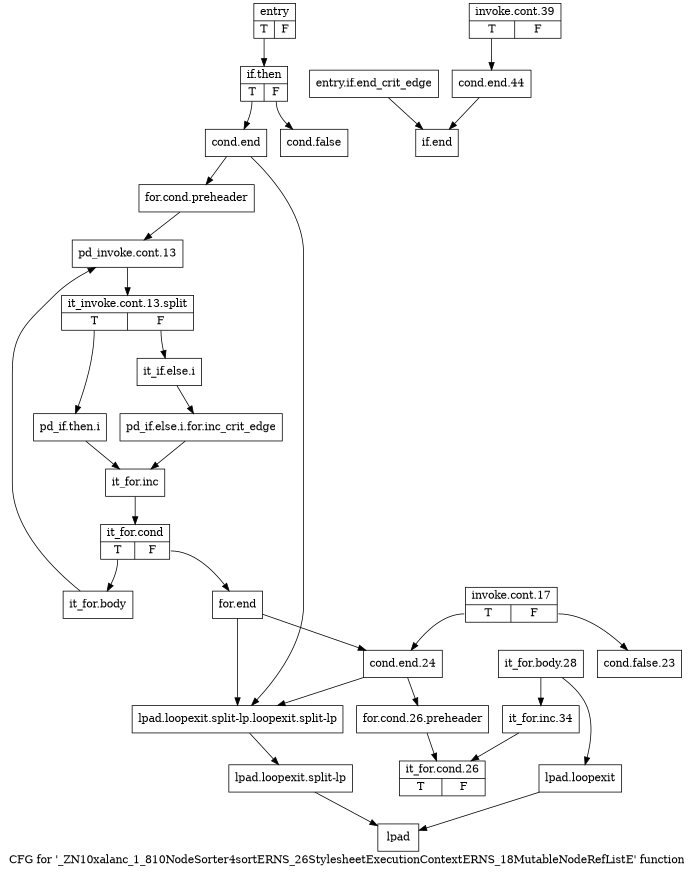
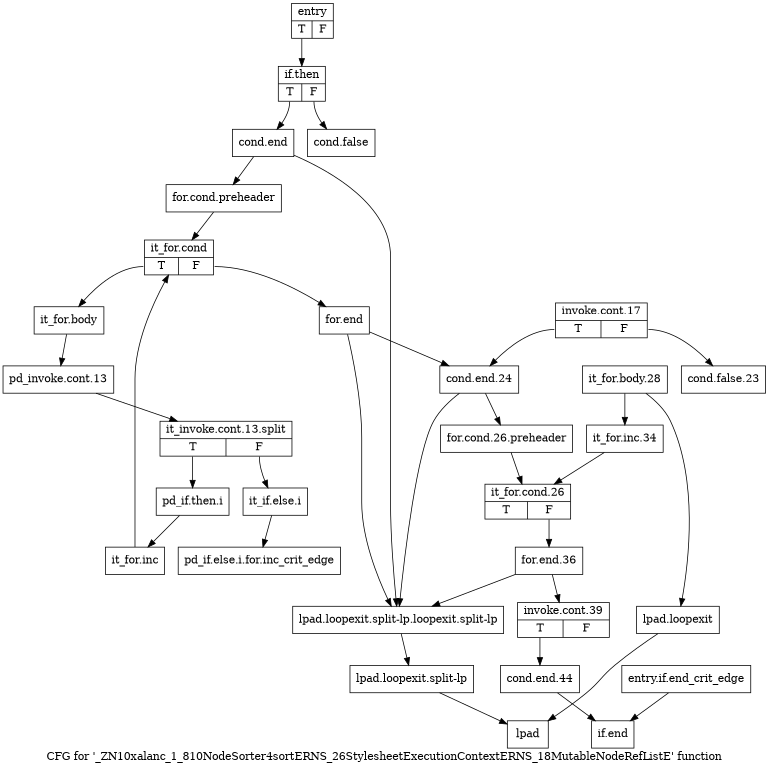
(165, 224) -> (205, 223)
(171, 453) -> none
none -> (549, 561)
